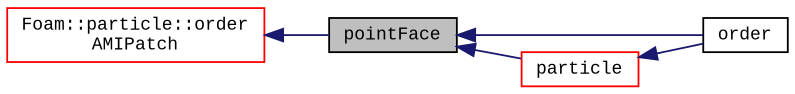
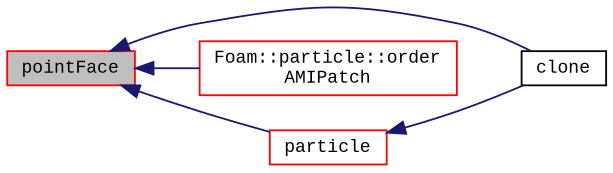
(306, 35) -> (177, 68)
(393, 35) -> (71, 68)
(746, 35) -> (564, 68)
